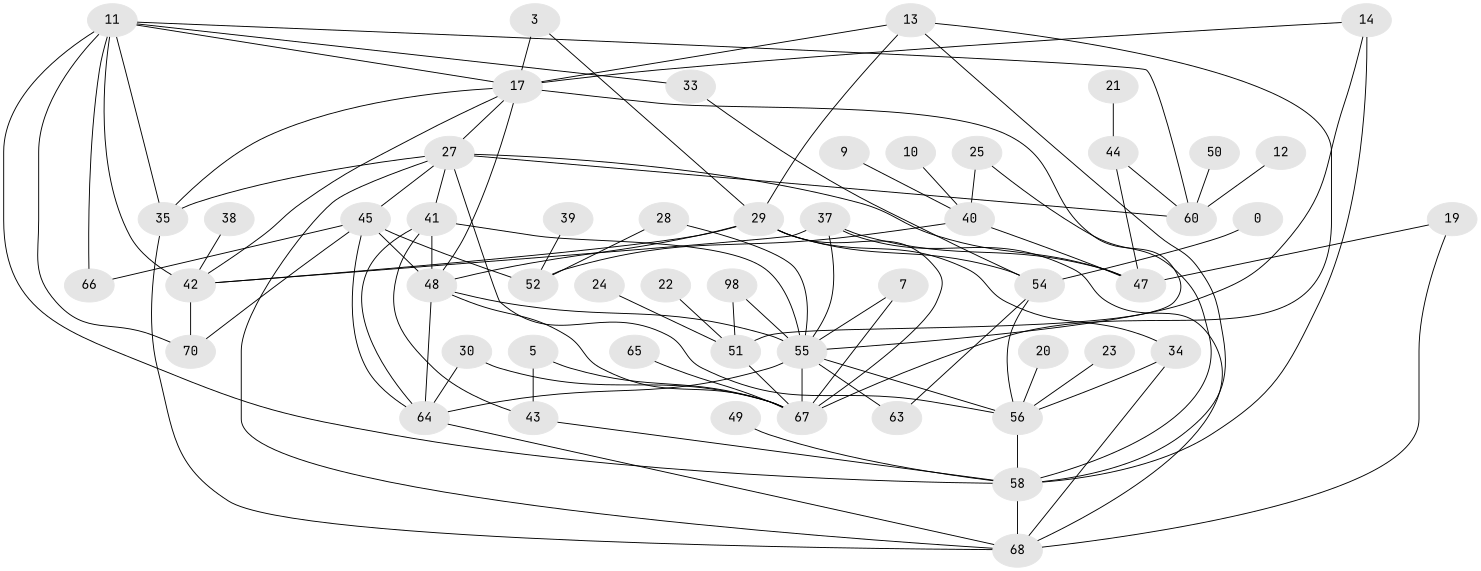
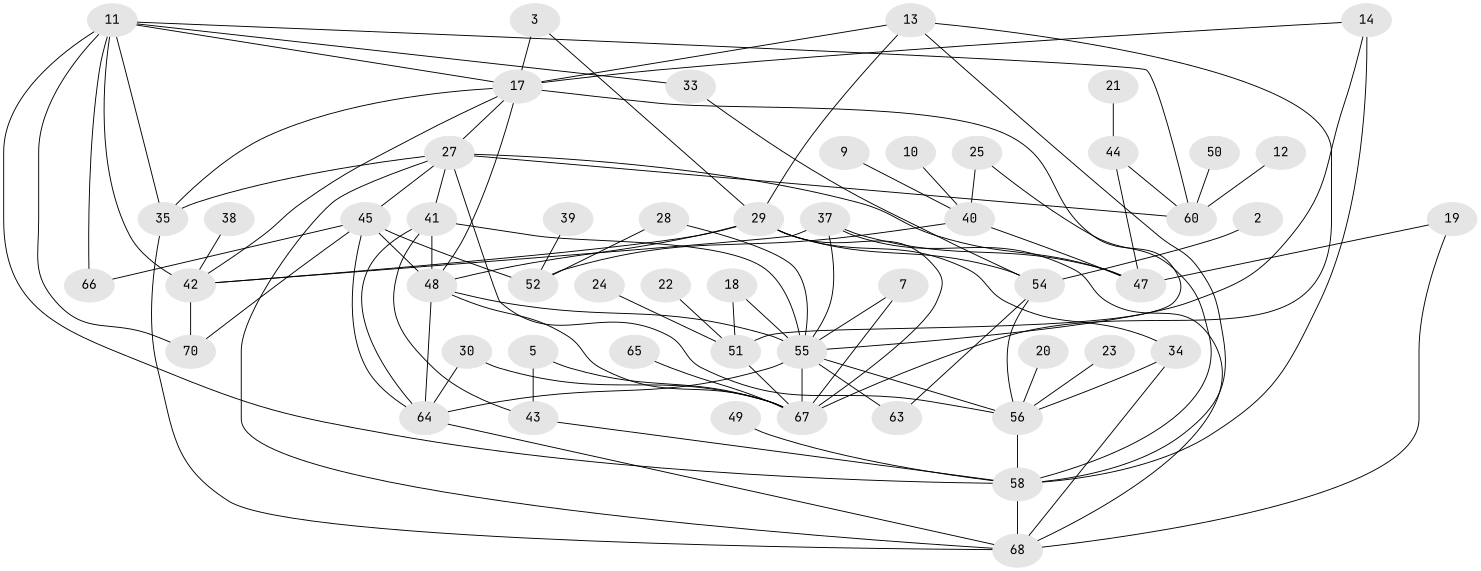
(1258, 219) -> (1258, 219)
(732, 285) -> (732, 285)
